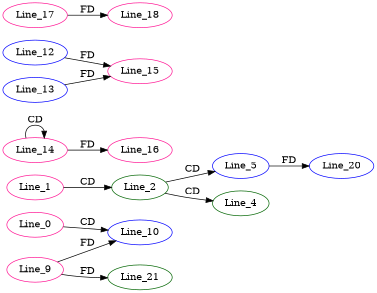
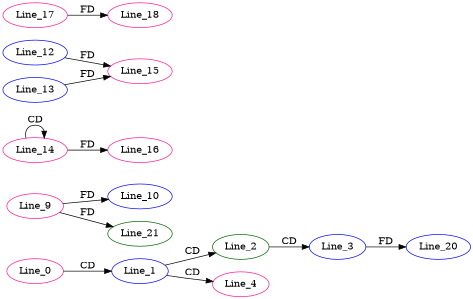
(241, 166) -> (338, 247)
(35, 187) -> (140, 271)
(186, 197) -> (186, 278)
(241, 203) -> (241, 284)
(82, 228) -> (84, 271)
